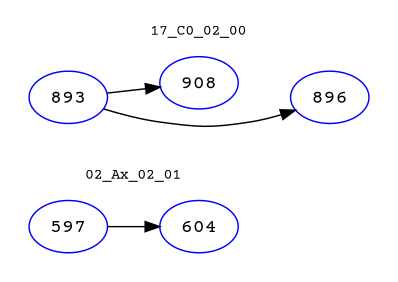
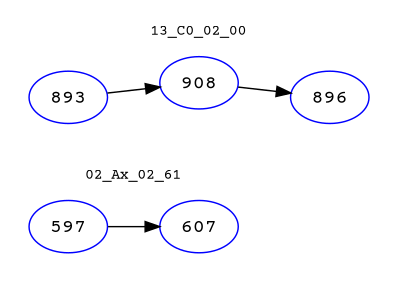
(199, 31) -> (199, 31)
(192, 126) -> (257, 89)
(134, 175) -> (134, 175)
(199, 227) -> (199, 227)
